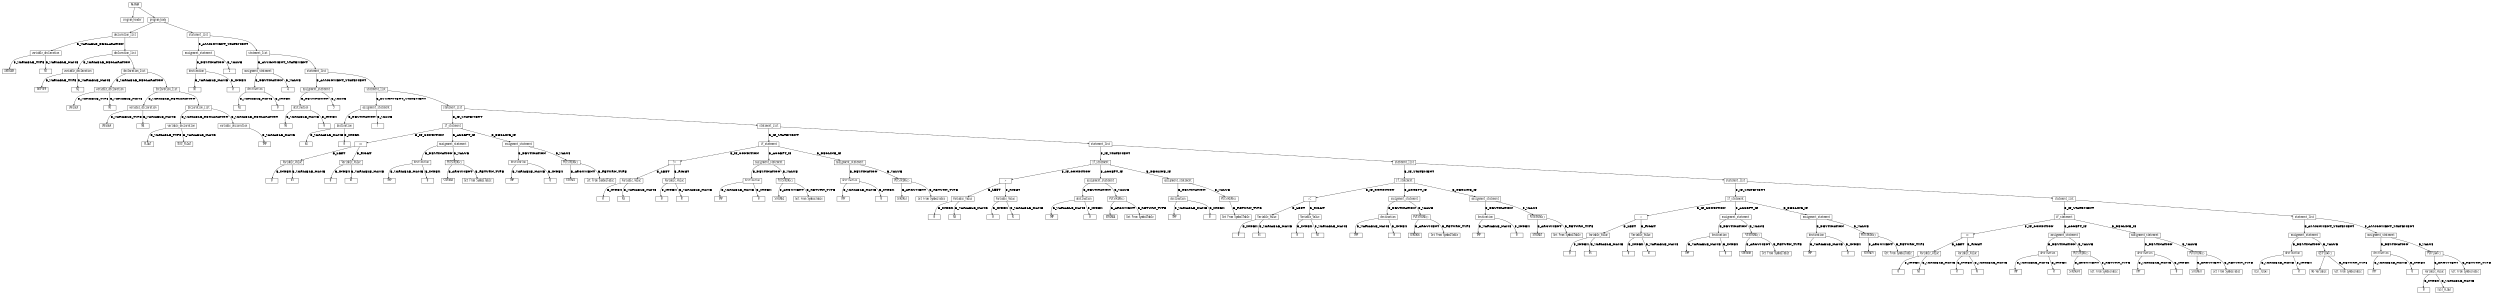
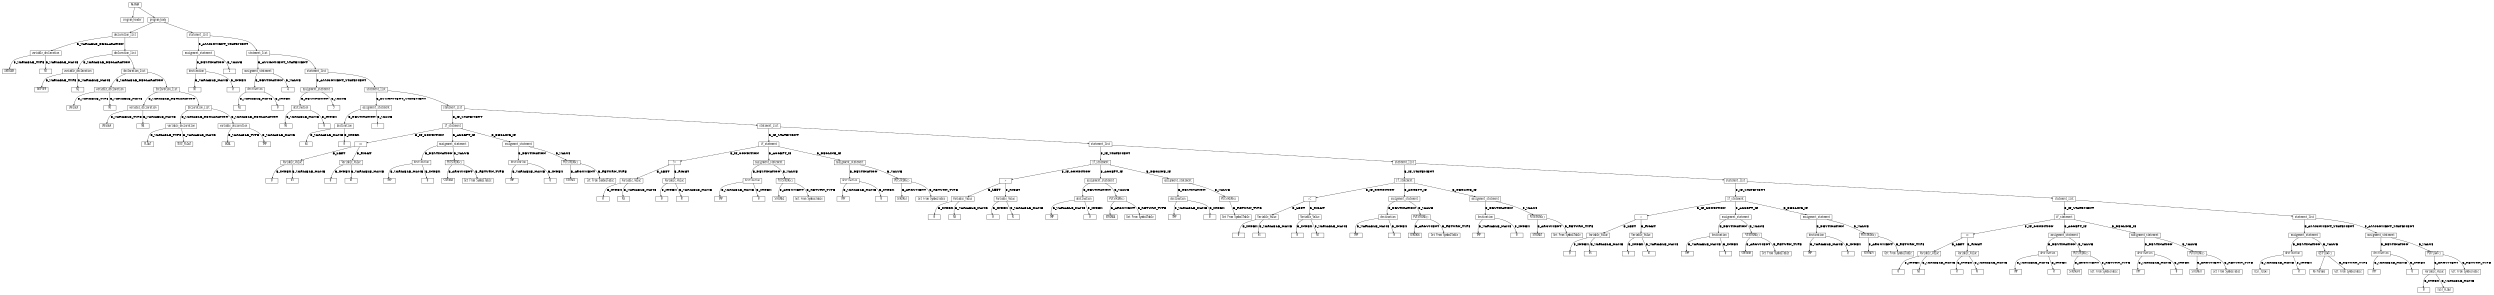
none -> (228, 144)
(2319, 272) -> (2319, 272)
